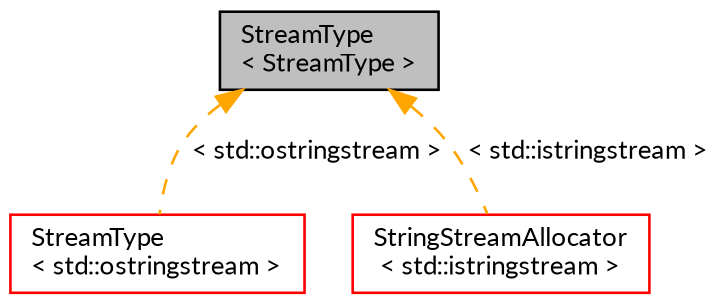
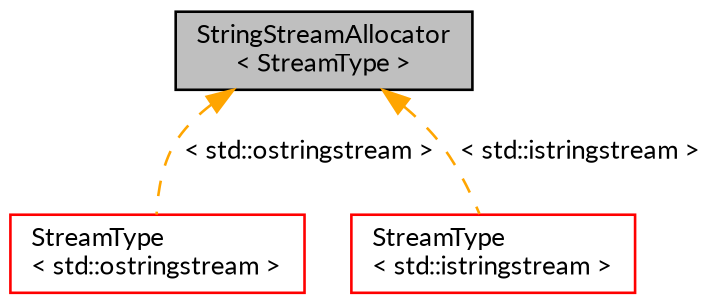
(329, 51) -> (324, 51)
(501, 254) -> (493, 254)
